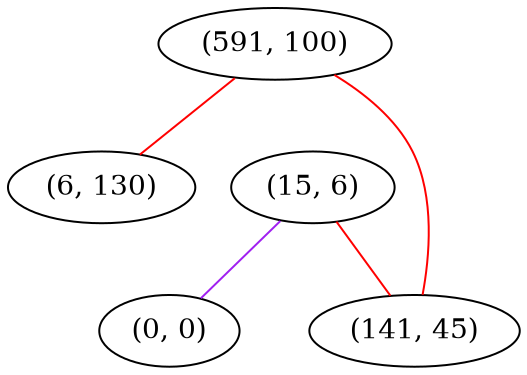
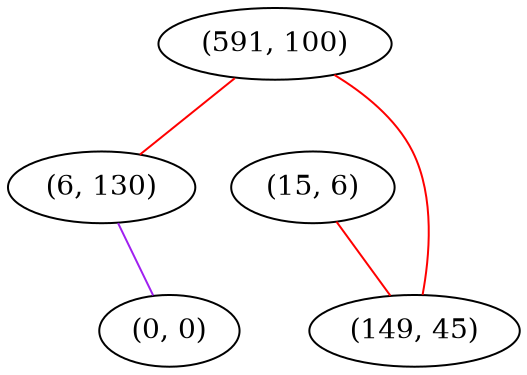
(241, 260) -> (136, 259)
(415, 331) -> (415, 331)
